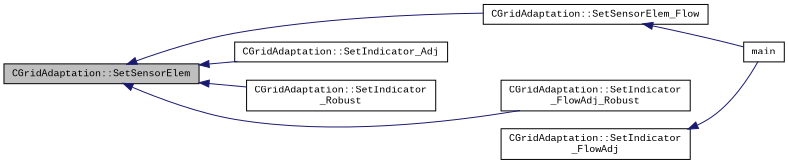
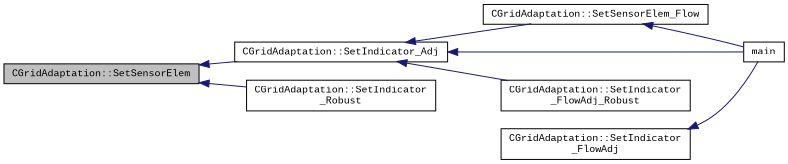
(308, 23) -> (473, 32)
none -> (601, 52)
(324, 127) -> (457, 72)
